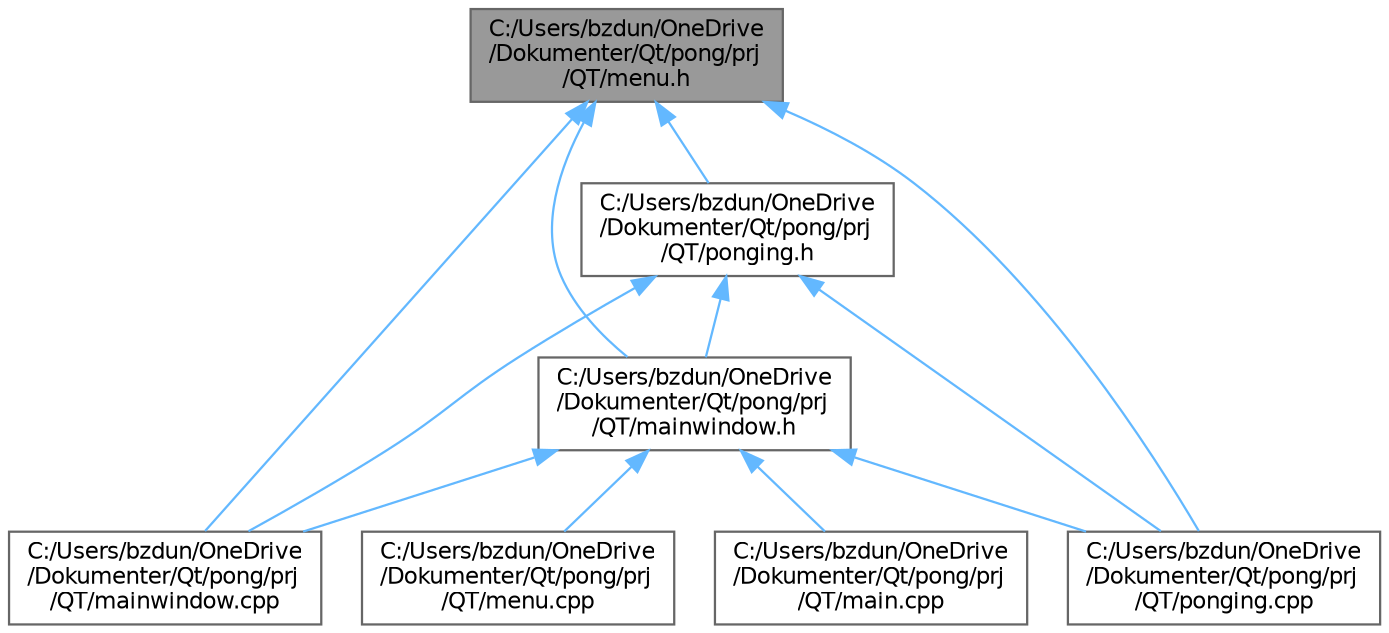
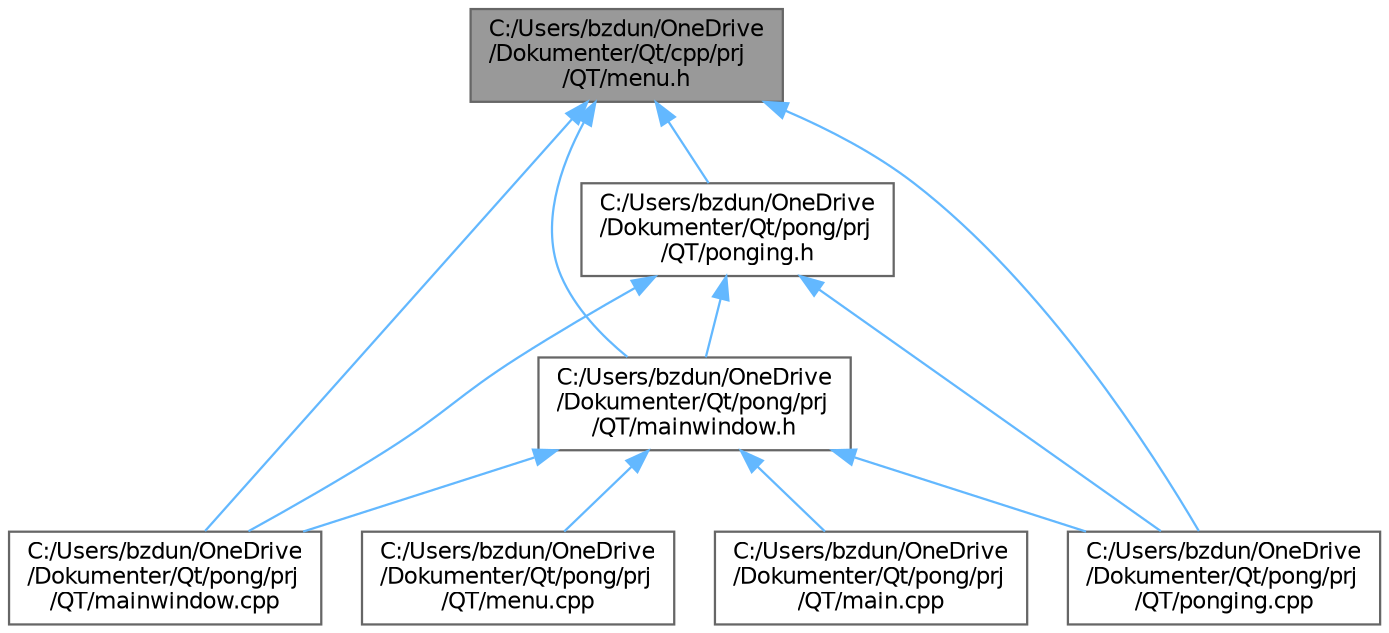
(627, 55) -> (627, 55)
